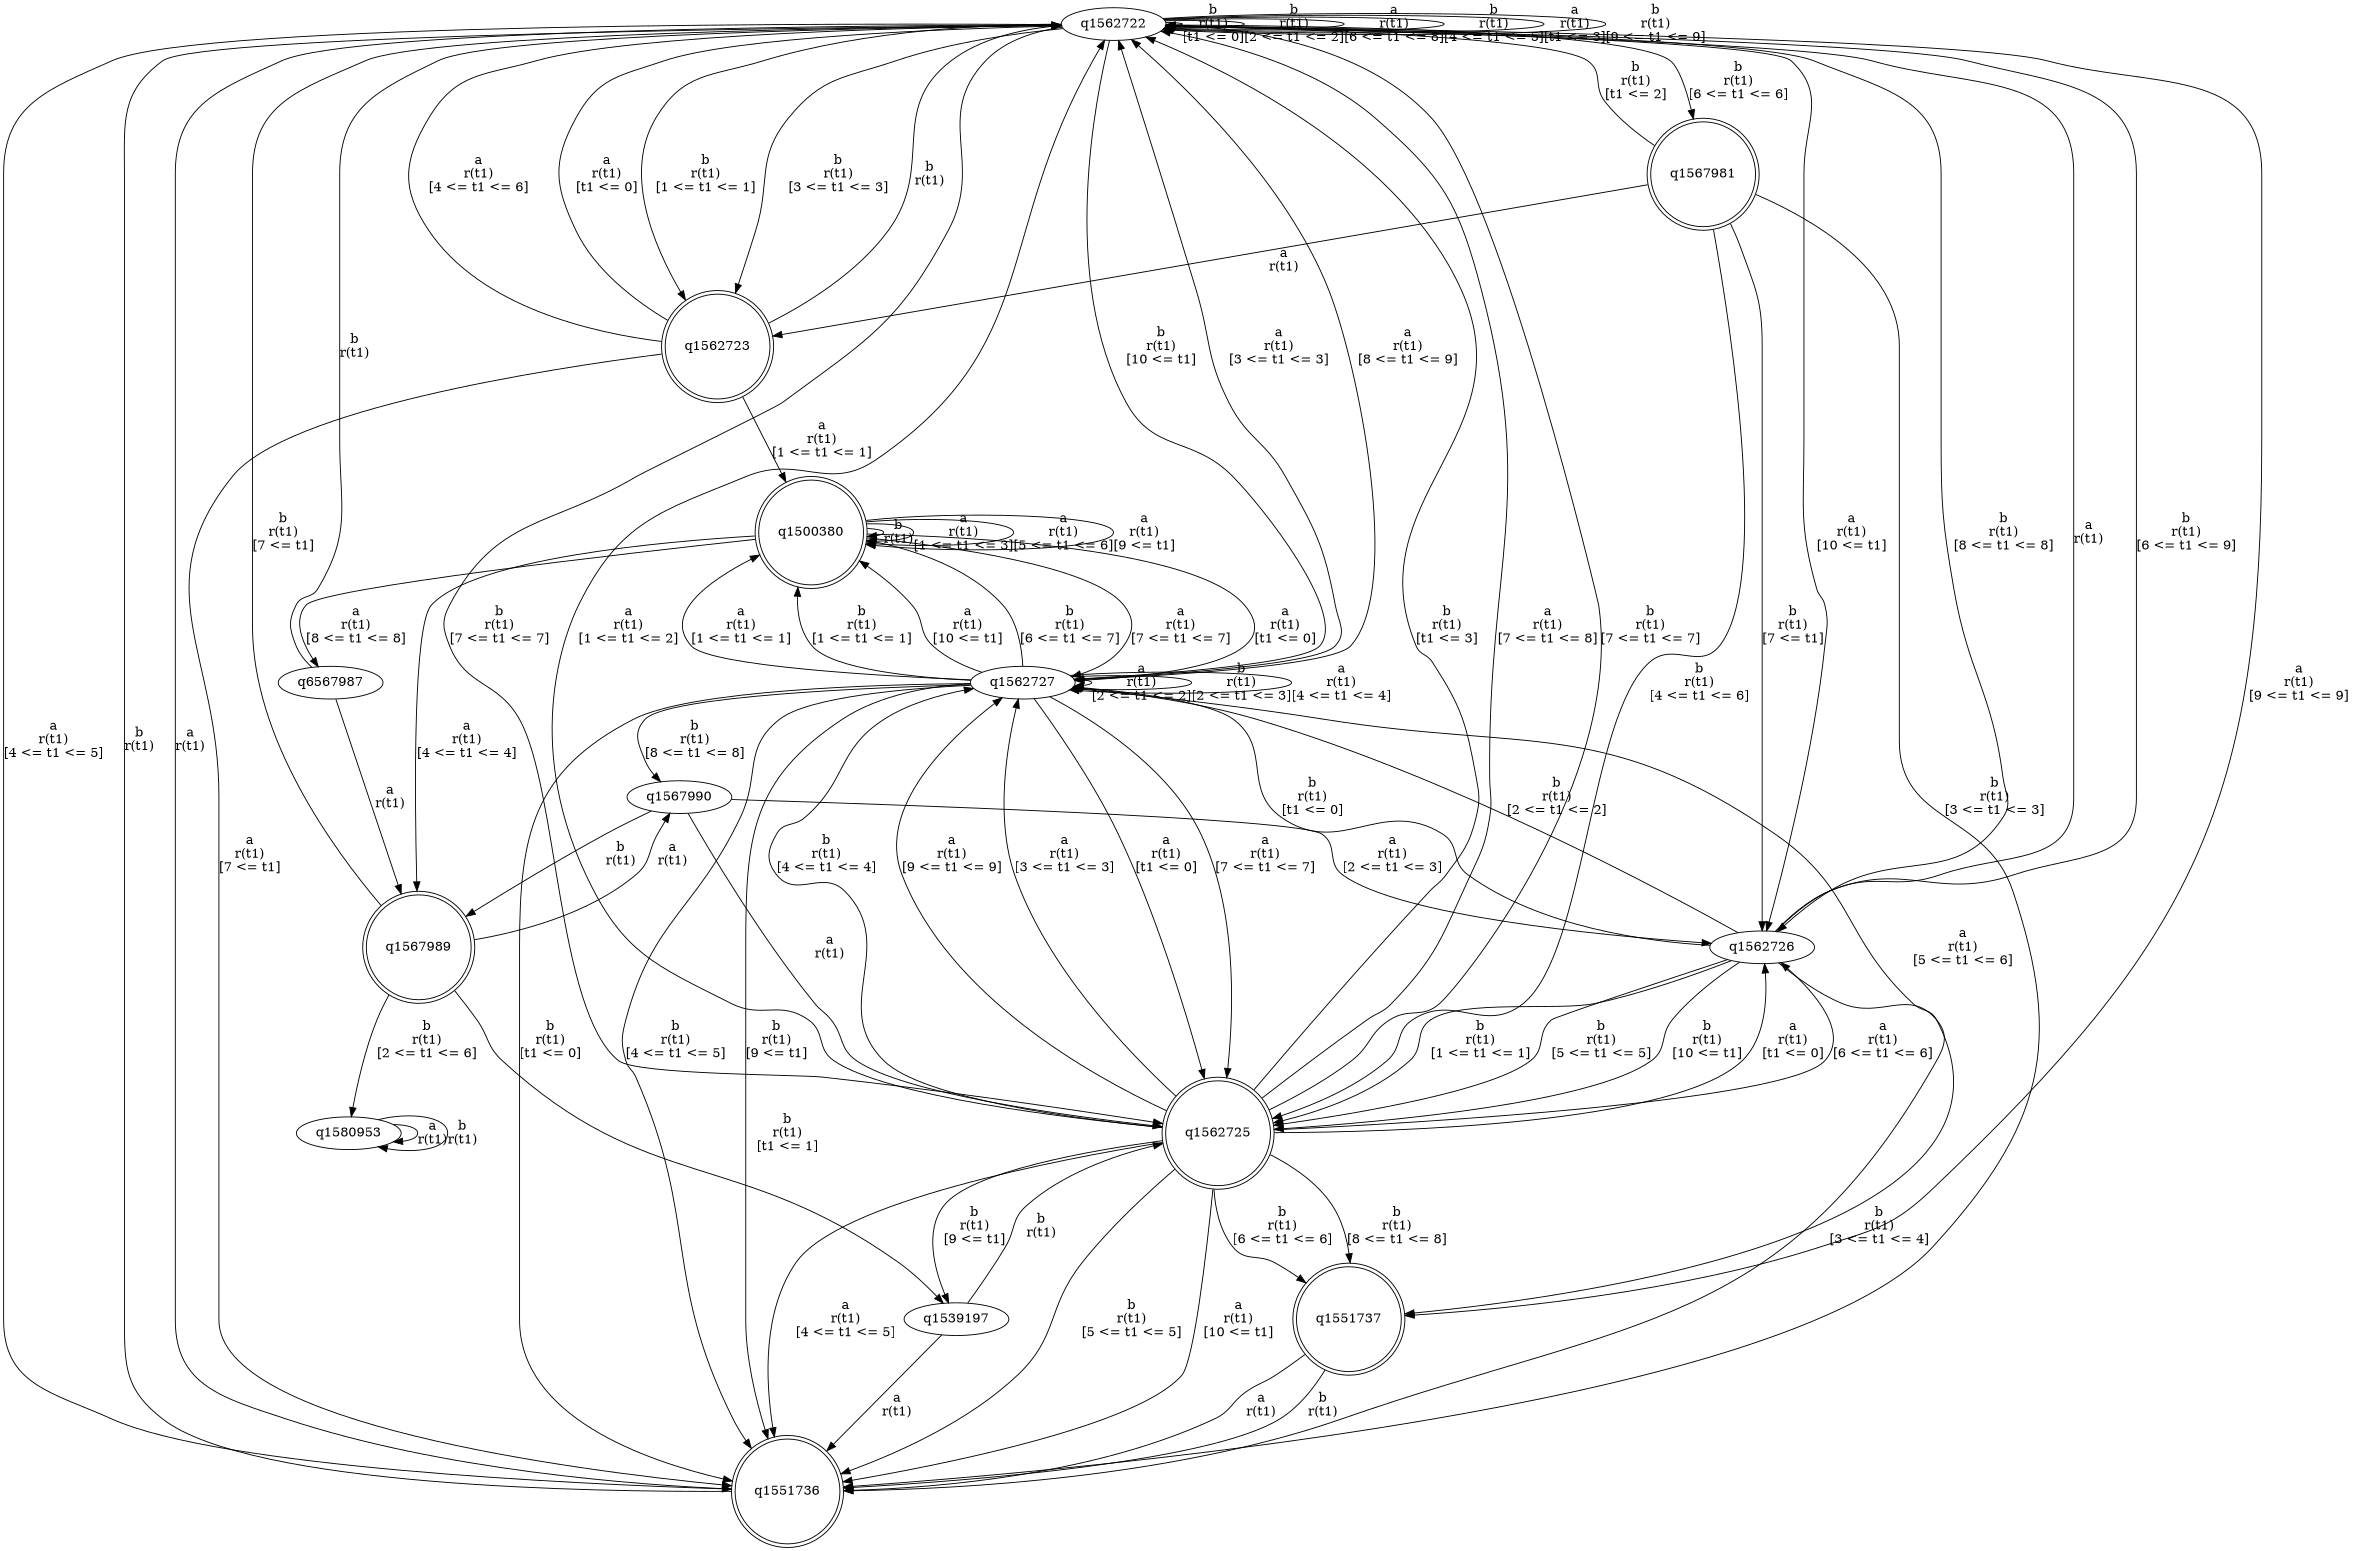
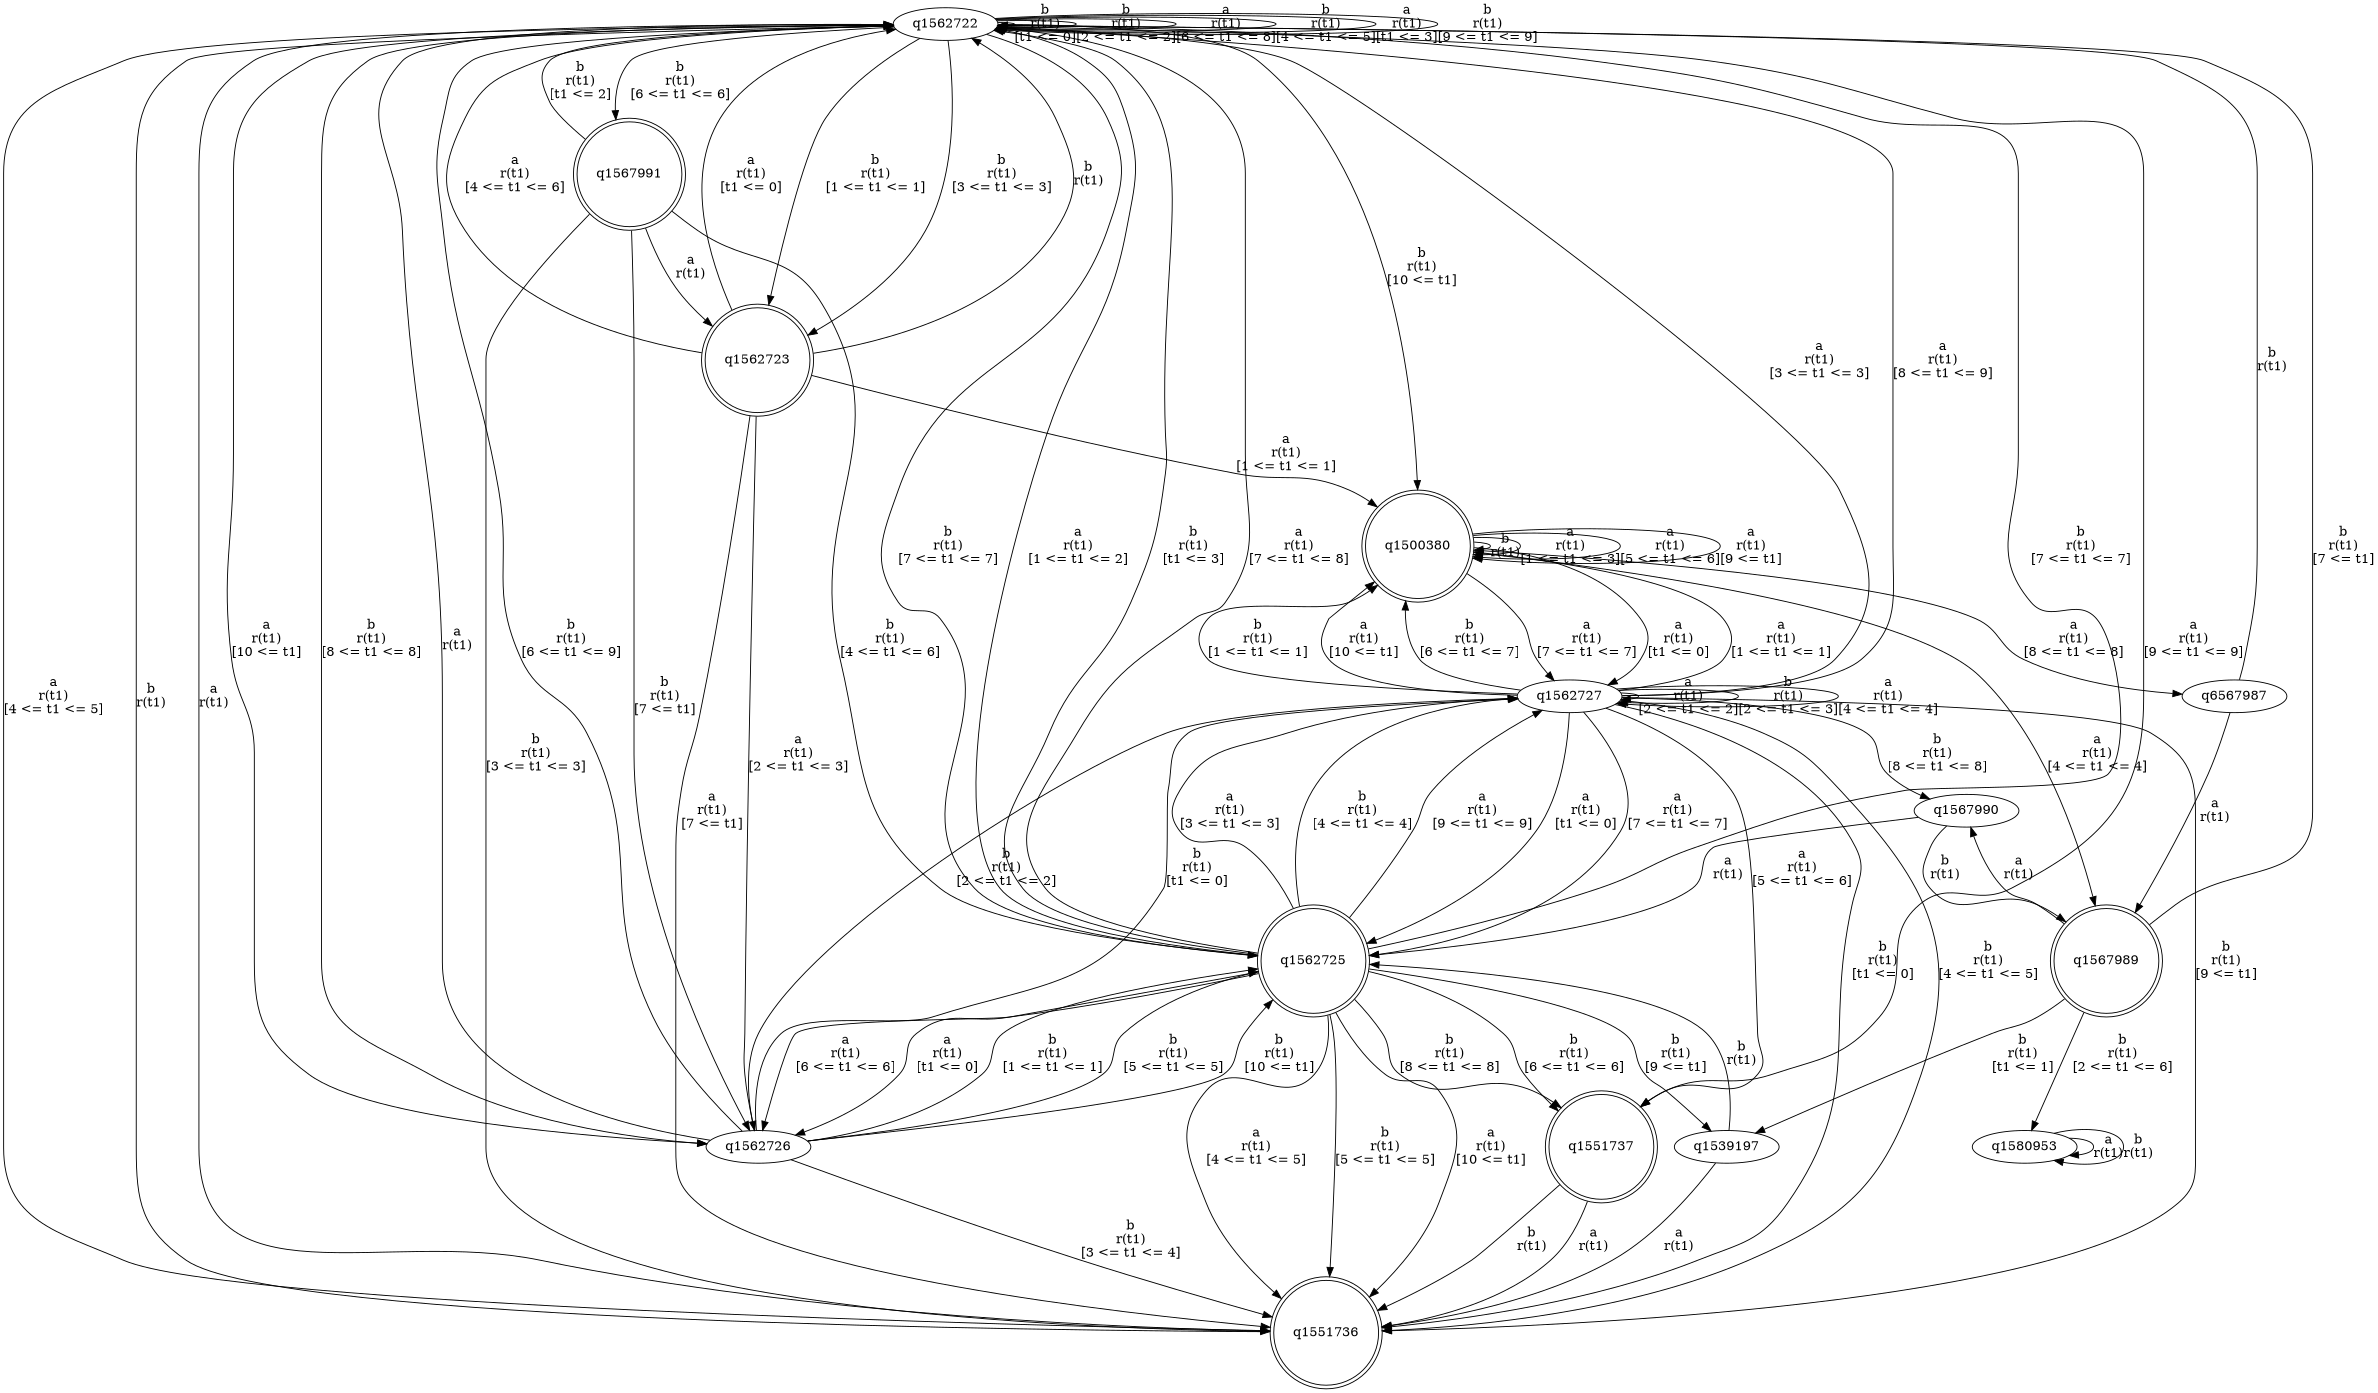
(1703, 174) -> (629, 174)
(1208, 457) -> (1322, 135)
(1235, 822) -> (749, 769)
